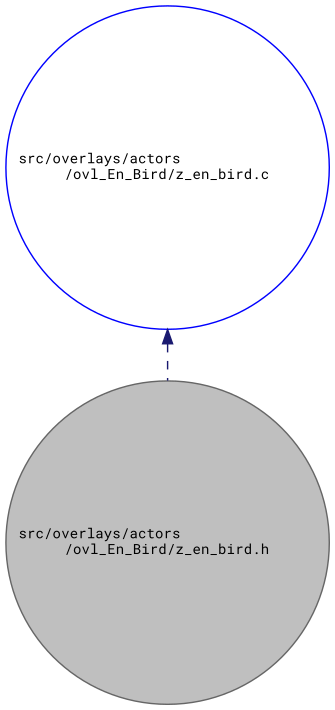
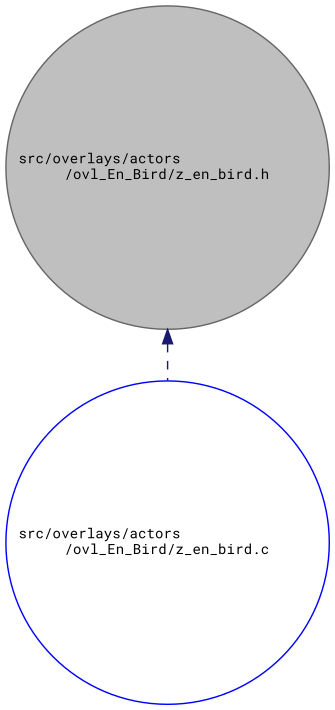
(168, 362) -> (168, 362)
